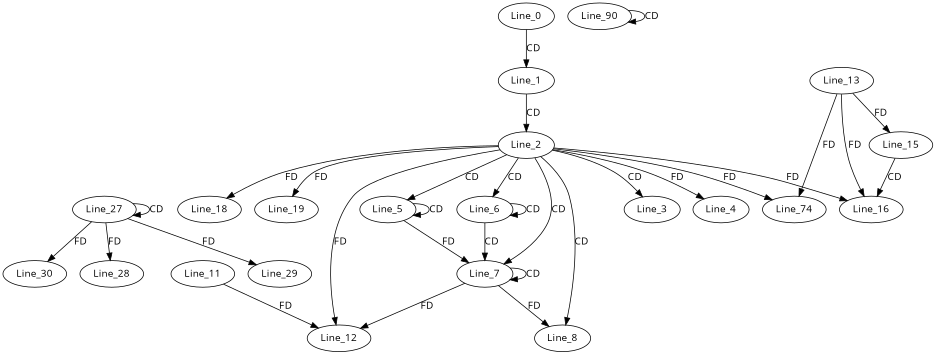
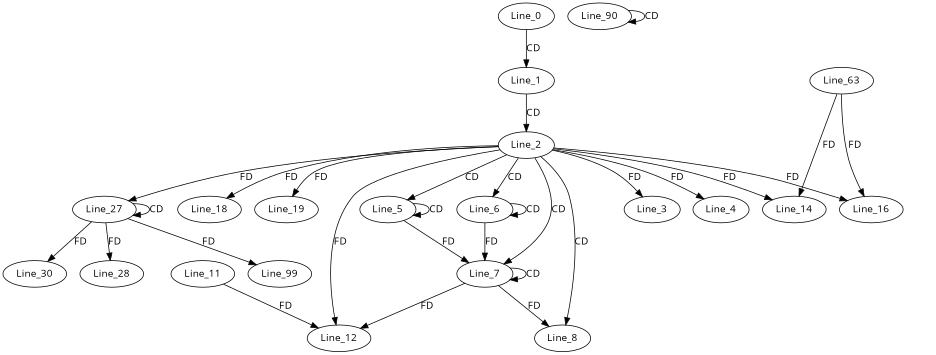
(842, 81) -> (842, 81)
(901, 145) -> none
none -> (297, 163)
(635, 177) -> (635, 177)
(794, 209) -> (794, 209)
(492, 242) -> (492, 242)
(280, 274) -> (280, 274)
